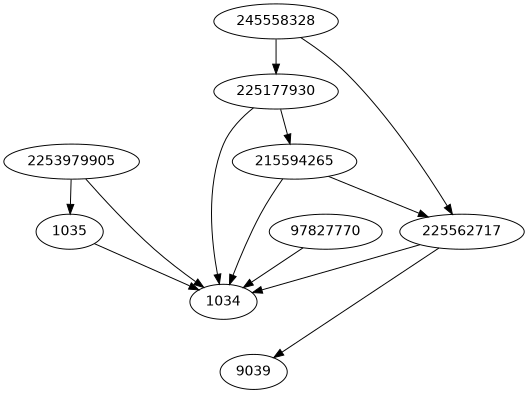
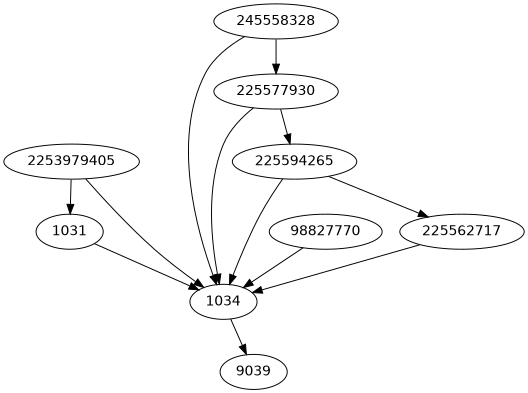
(276, 92) -> (276, 92)
(383, 114) -> (189, 147)
(72, 162) -> (72, 162)
(295, 162) -> (295, 162)
(70, 232) -> (70, 232)
(326, 232) -> (326, 232)
(361, 300) -> (236, 332)
